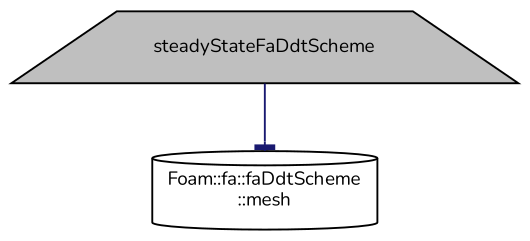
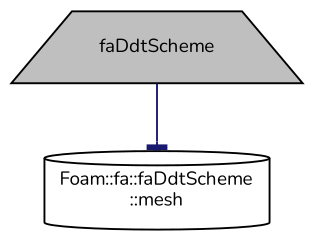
(265, 47) -> (157, 47)
